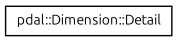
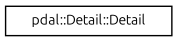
(89, 21) -> (89, 21)
